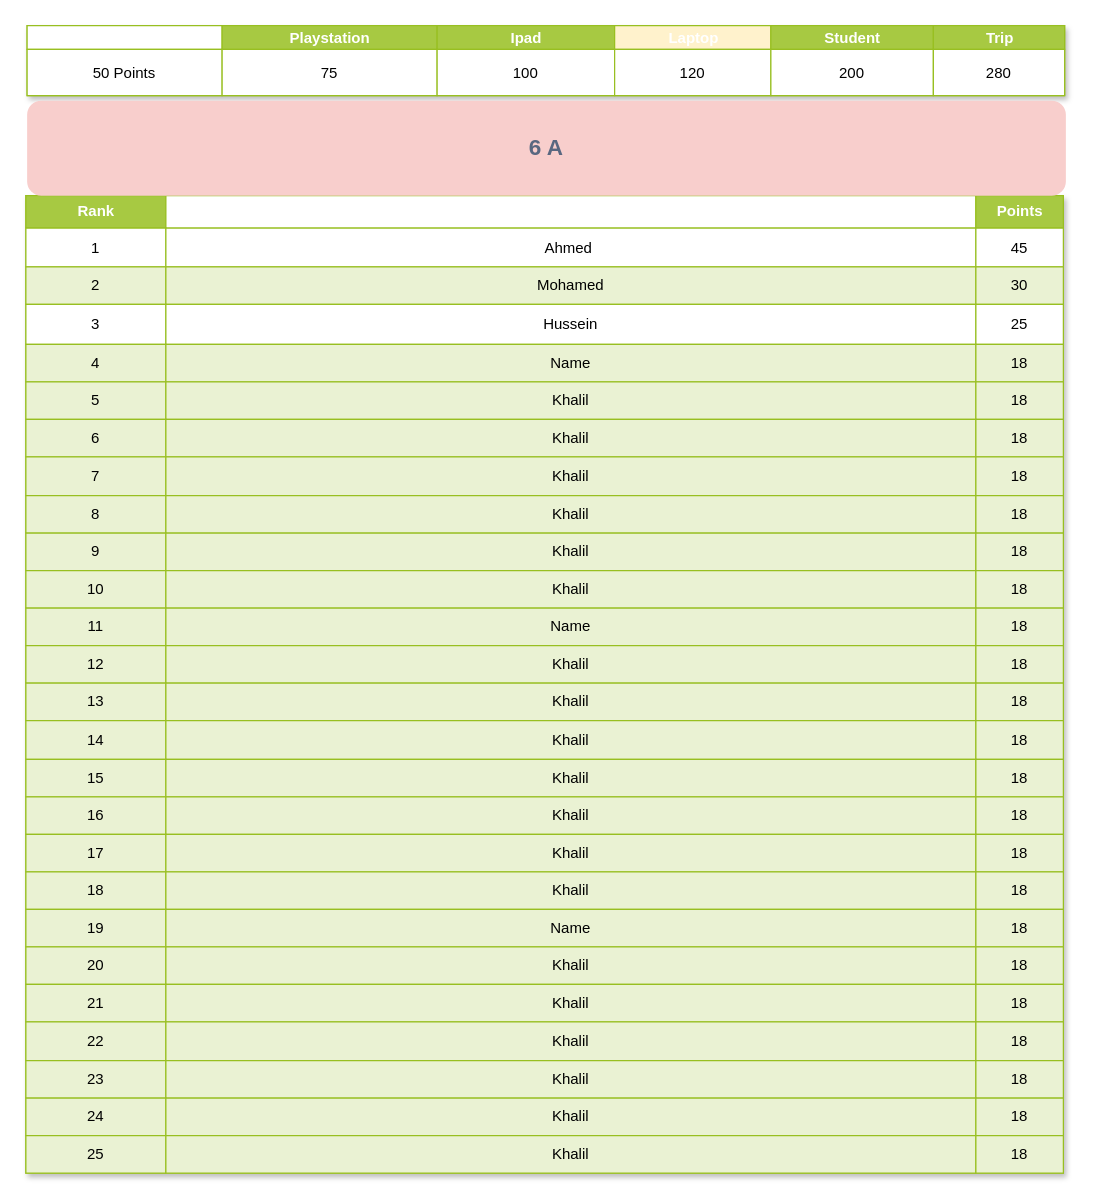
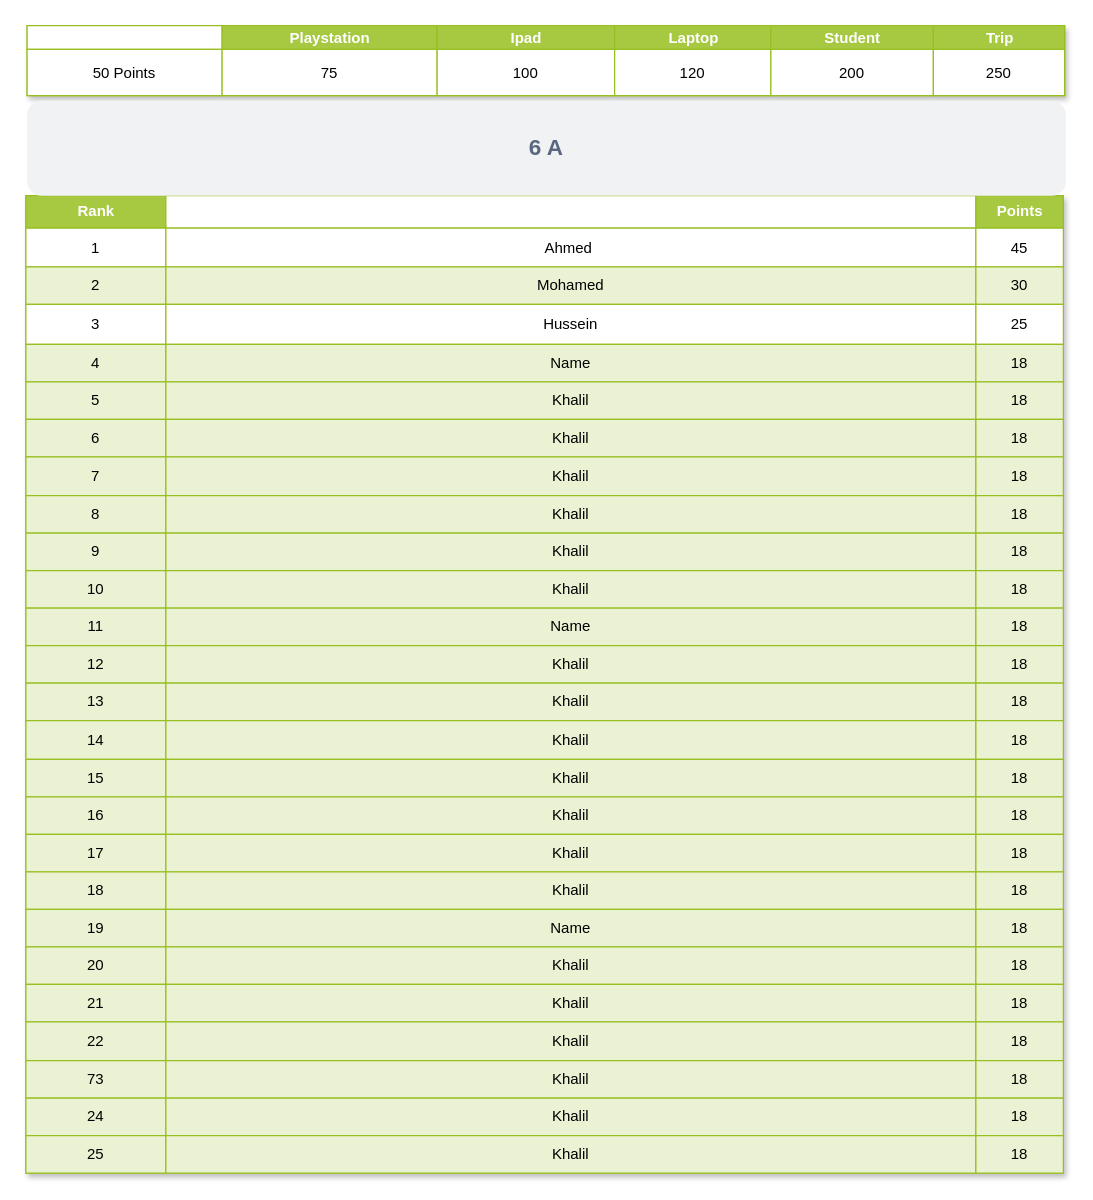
(693, 38) -> (693, 38)
(999, 73) -> (999, 73)
(546, 148) -> (546, 148)
(96, 1079) -> (96, 1079)
